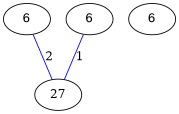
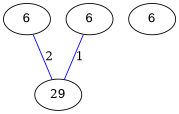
(58, 95) -> (58, 95)
